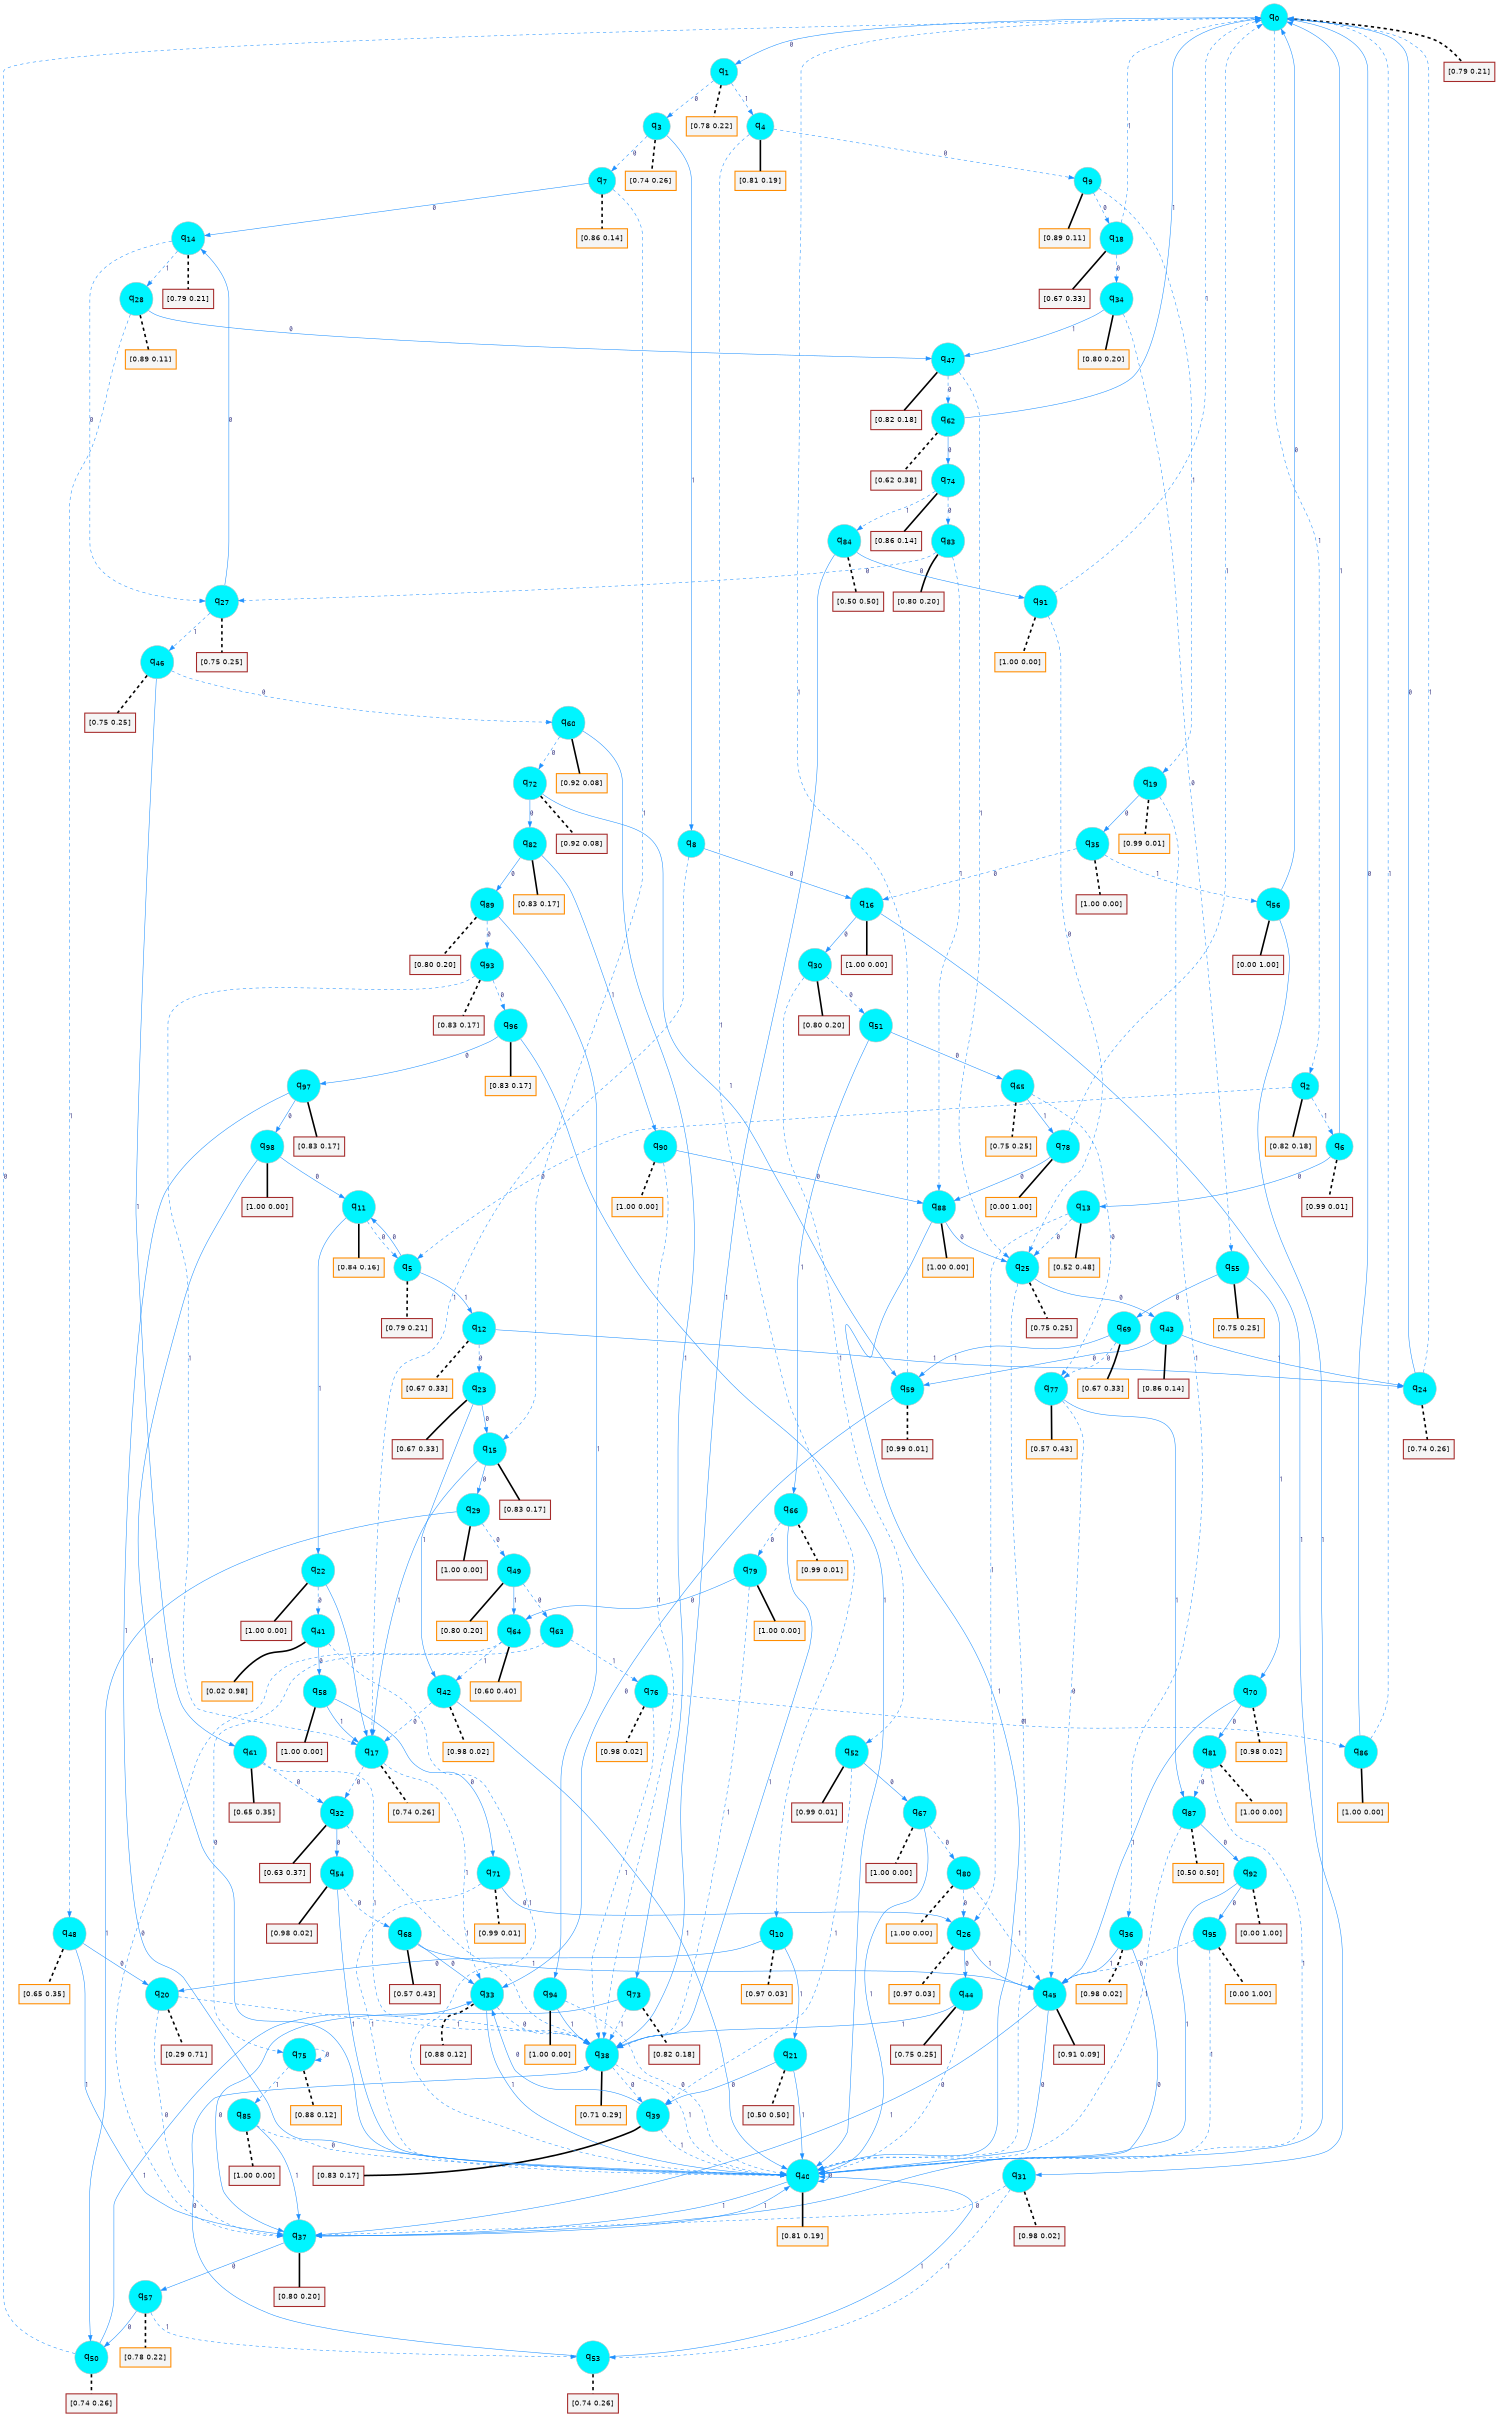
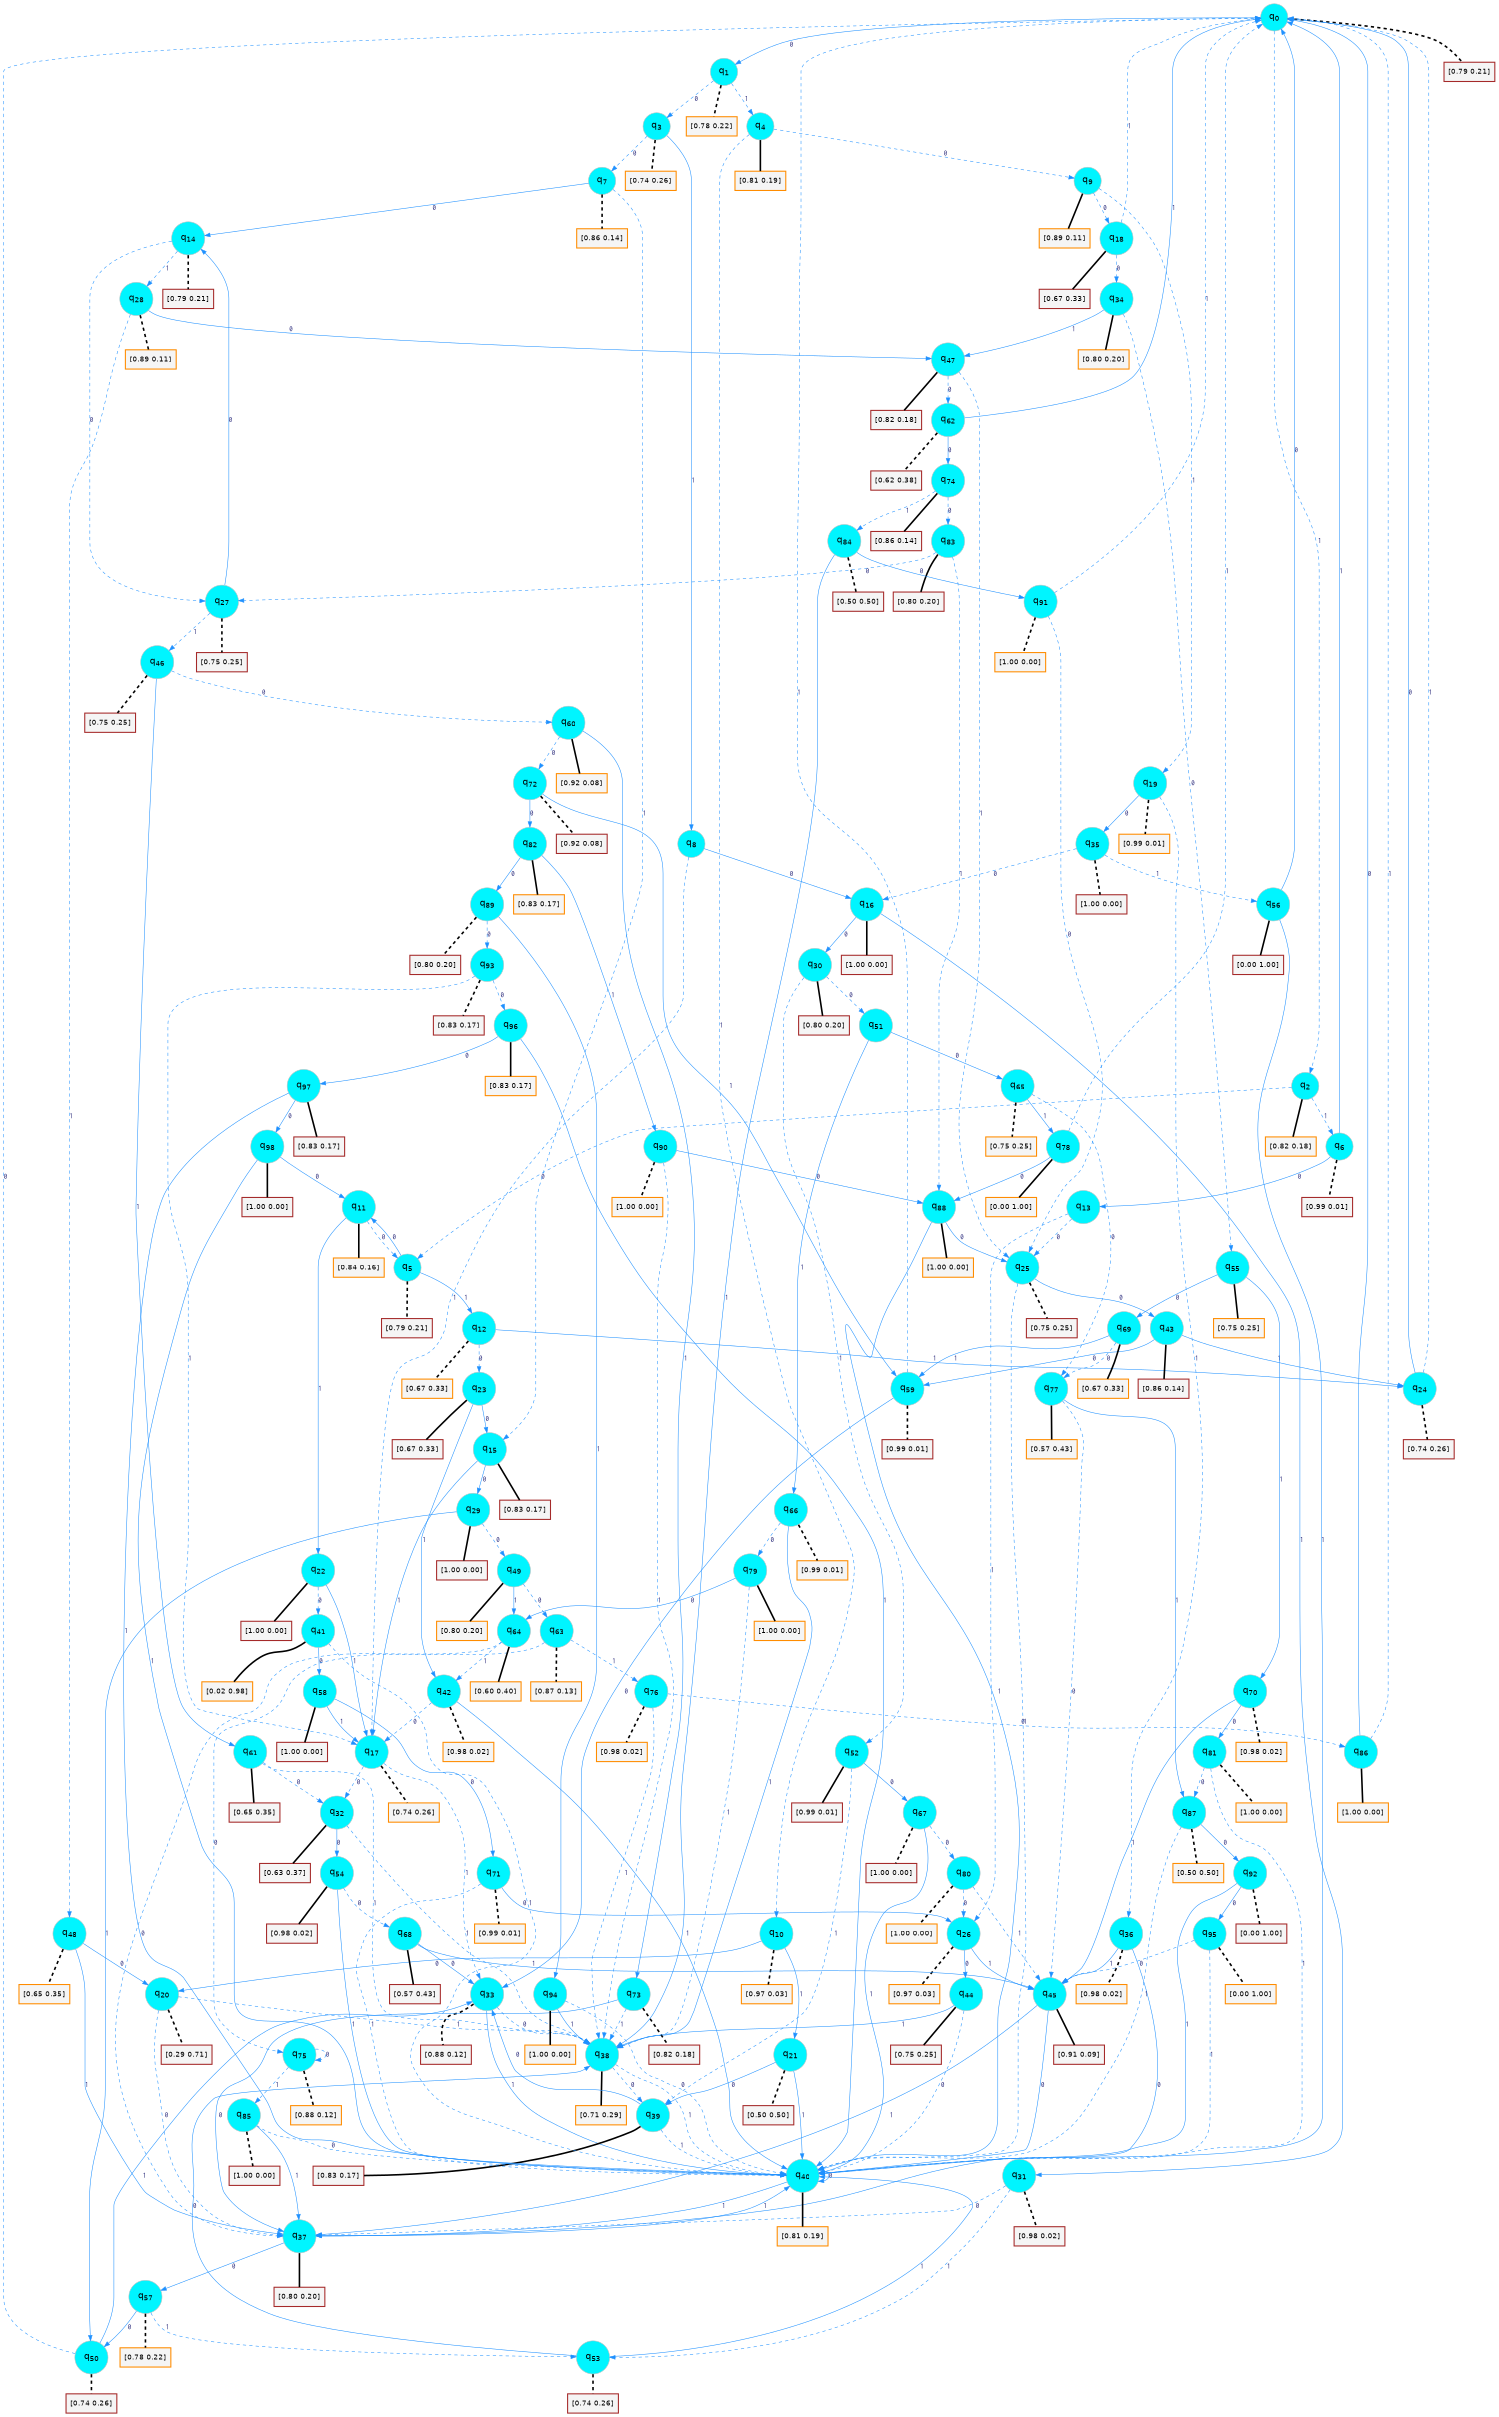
(1074, 1268) -> none
none -> (556, 1691)
